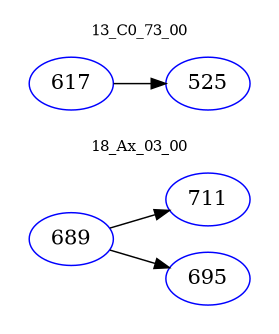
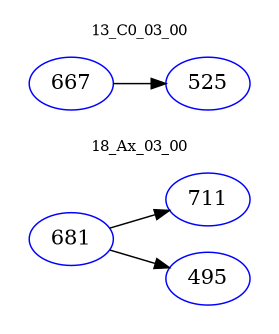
(140, 32) -> (140, 32)
(71, 84) -> (71, 84)
(71, 239) -> (71, 239)
(208, 279) -> (208, 279)
